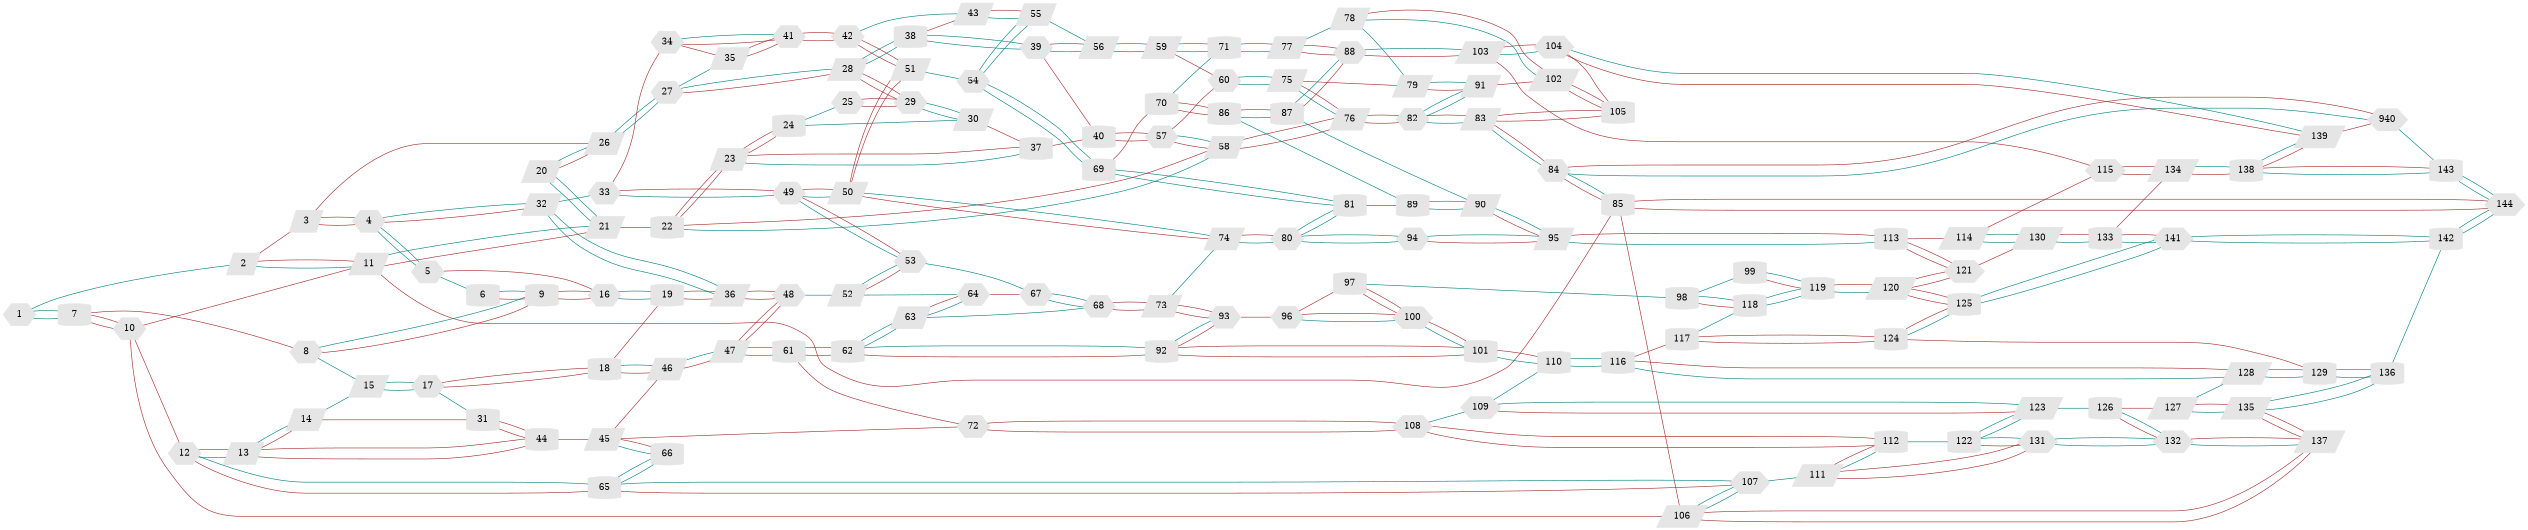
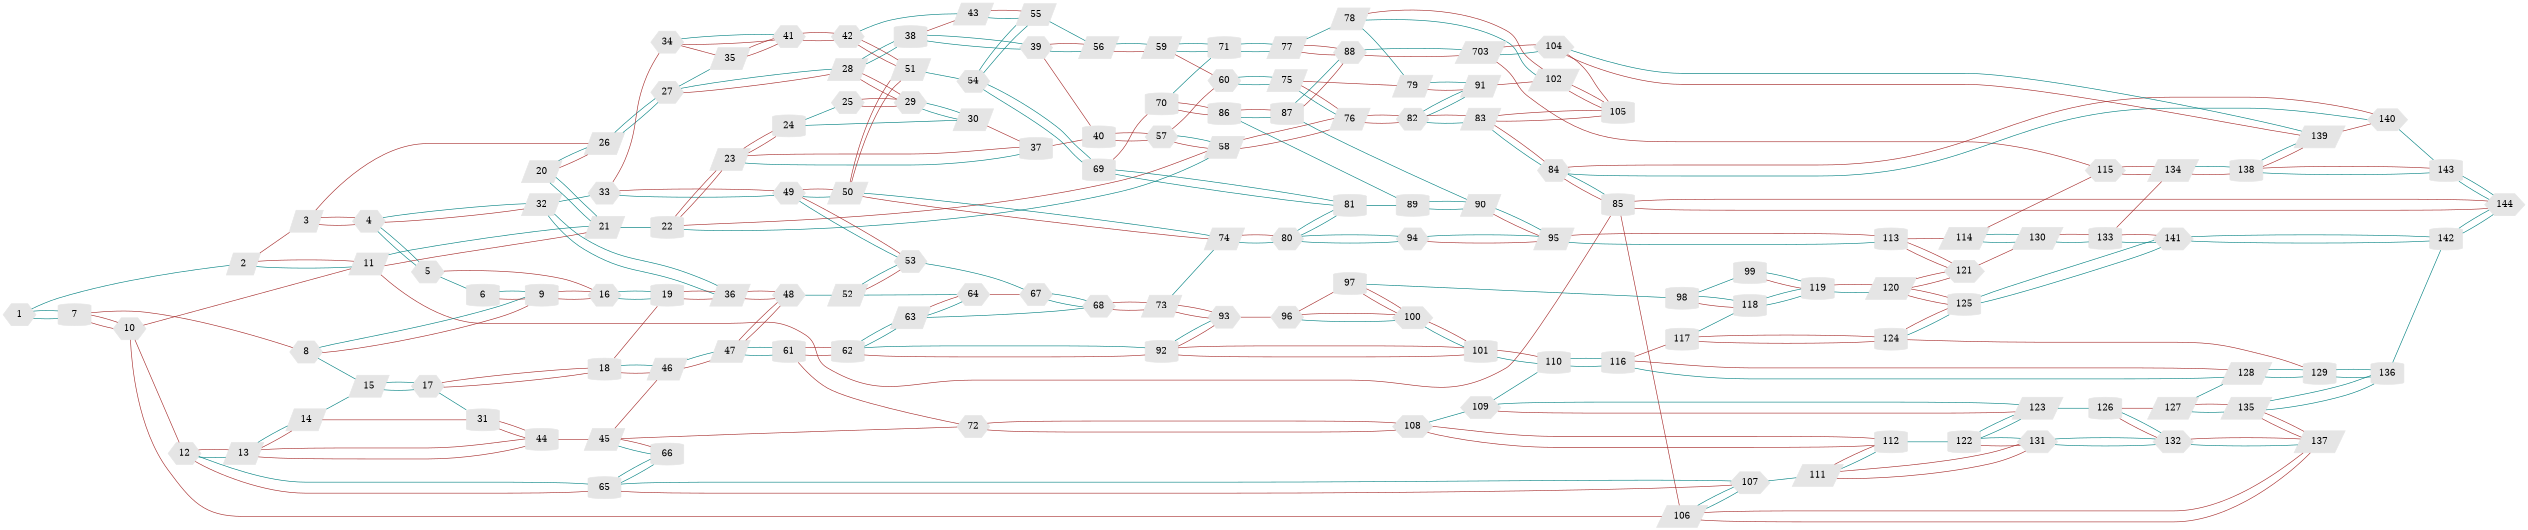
(1481, 53) -> (1481, 53)
(2387, 120) -> (2387, 120)
